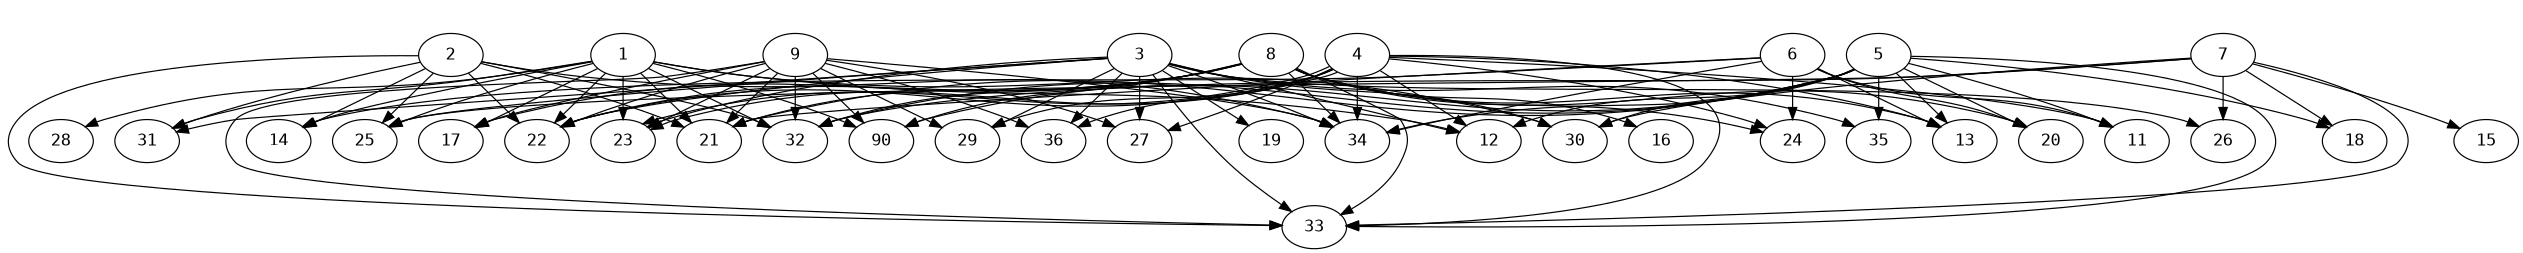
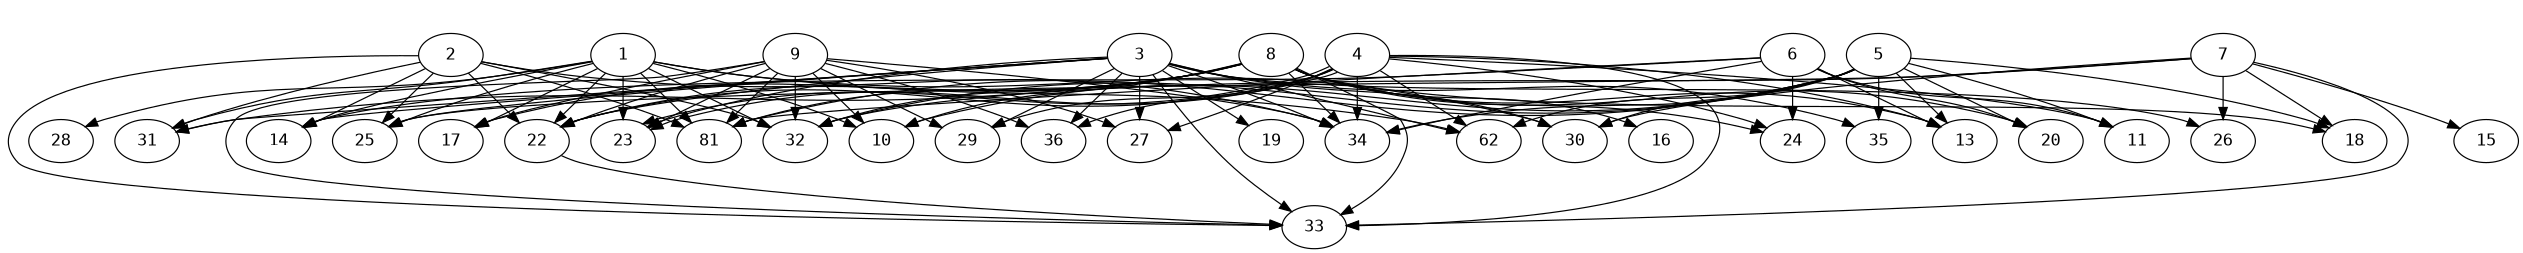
none -> (710, 86)
none -> (715, 98)
none -> (1803, 106)
(709, 141) -> (709, 141)
(881, 141) -> (881, 141)
(1489, 141) -> (1489, 141)
(2022, 210) -> (914, 204)
